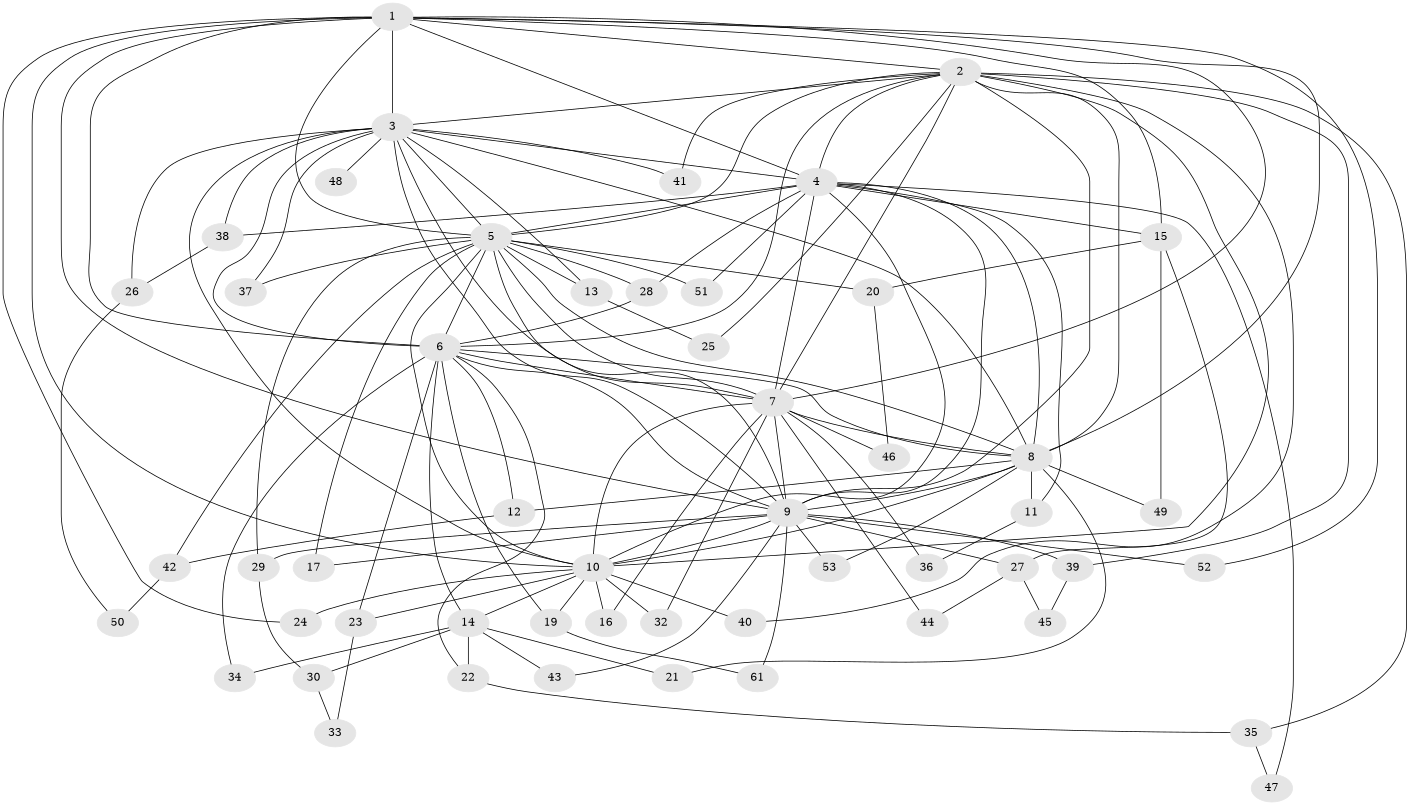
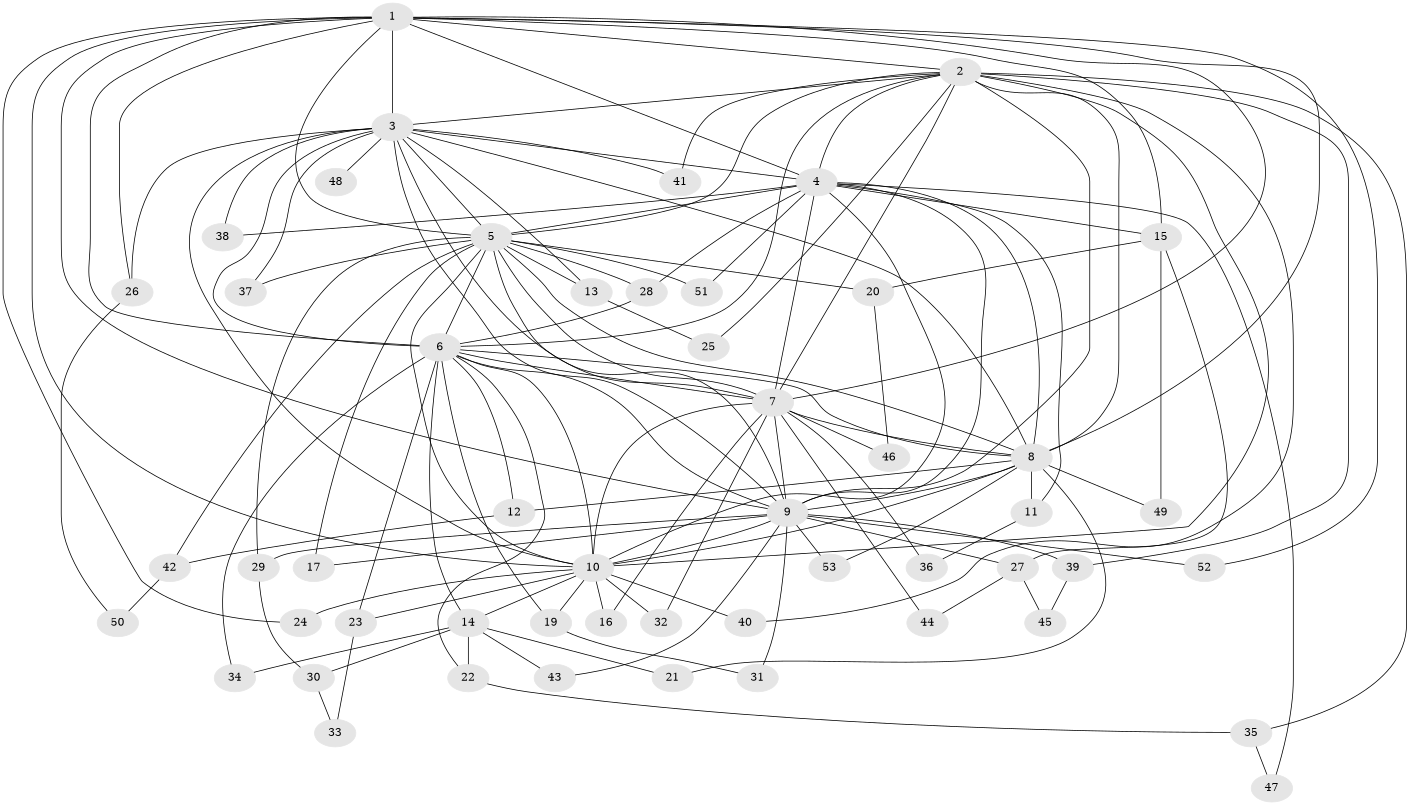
(178, 265) -> (164, 82)
none -> (562, 426)
(758, 678) -> (758, 678)
